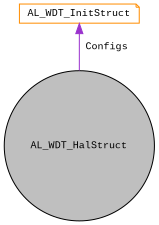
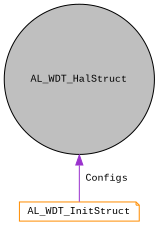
(79, 52) -> (79, 184)
